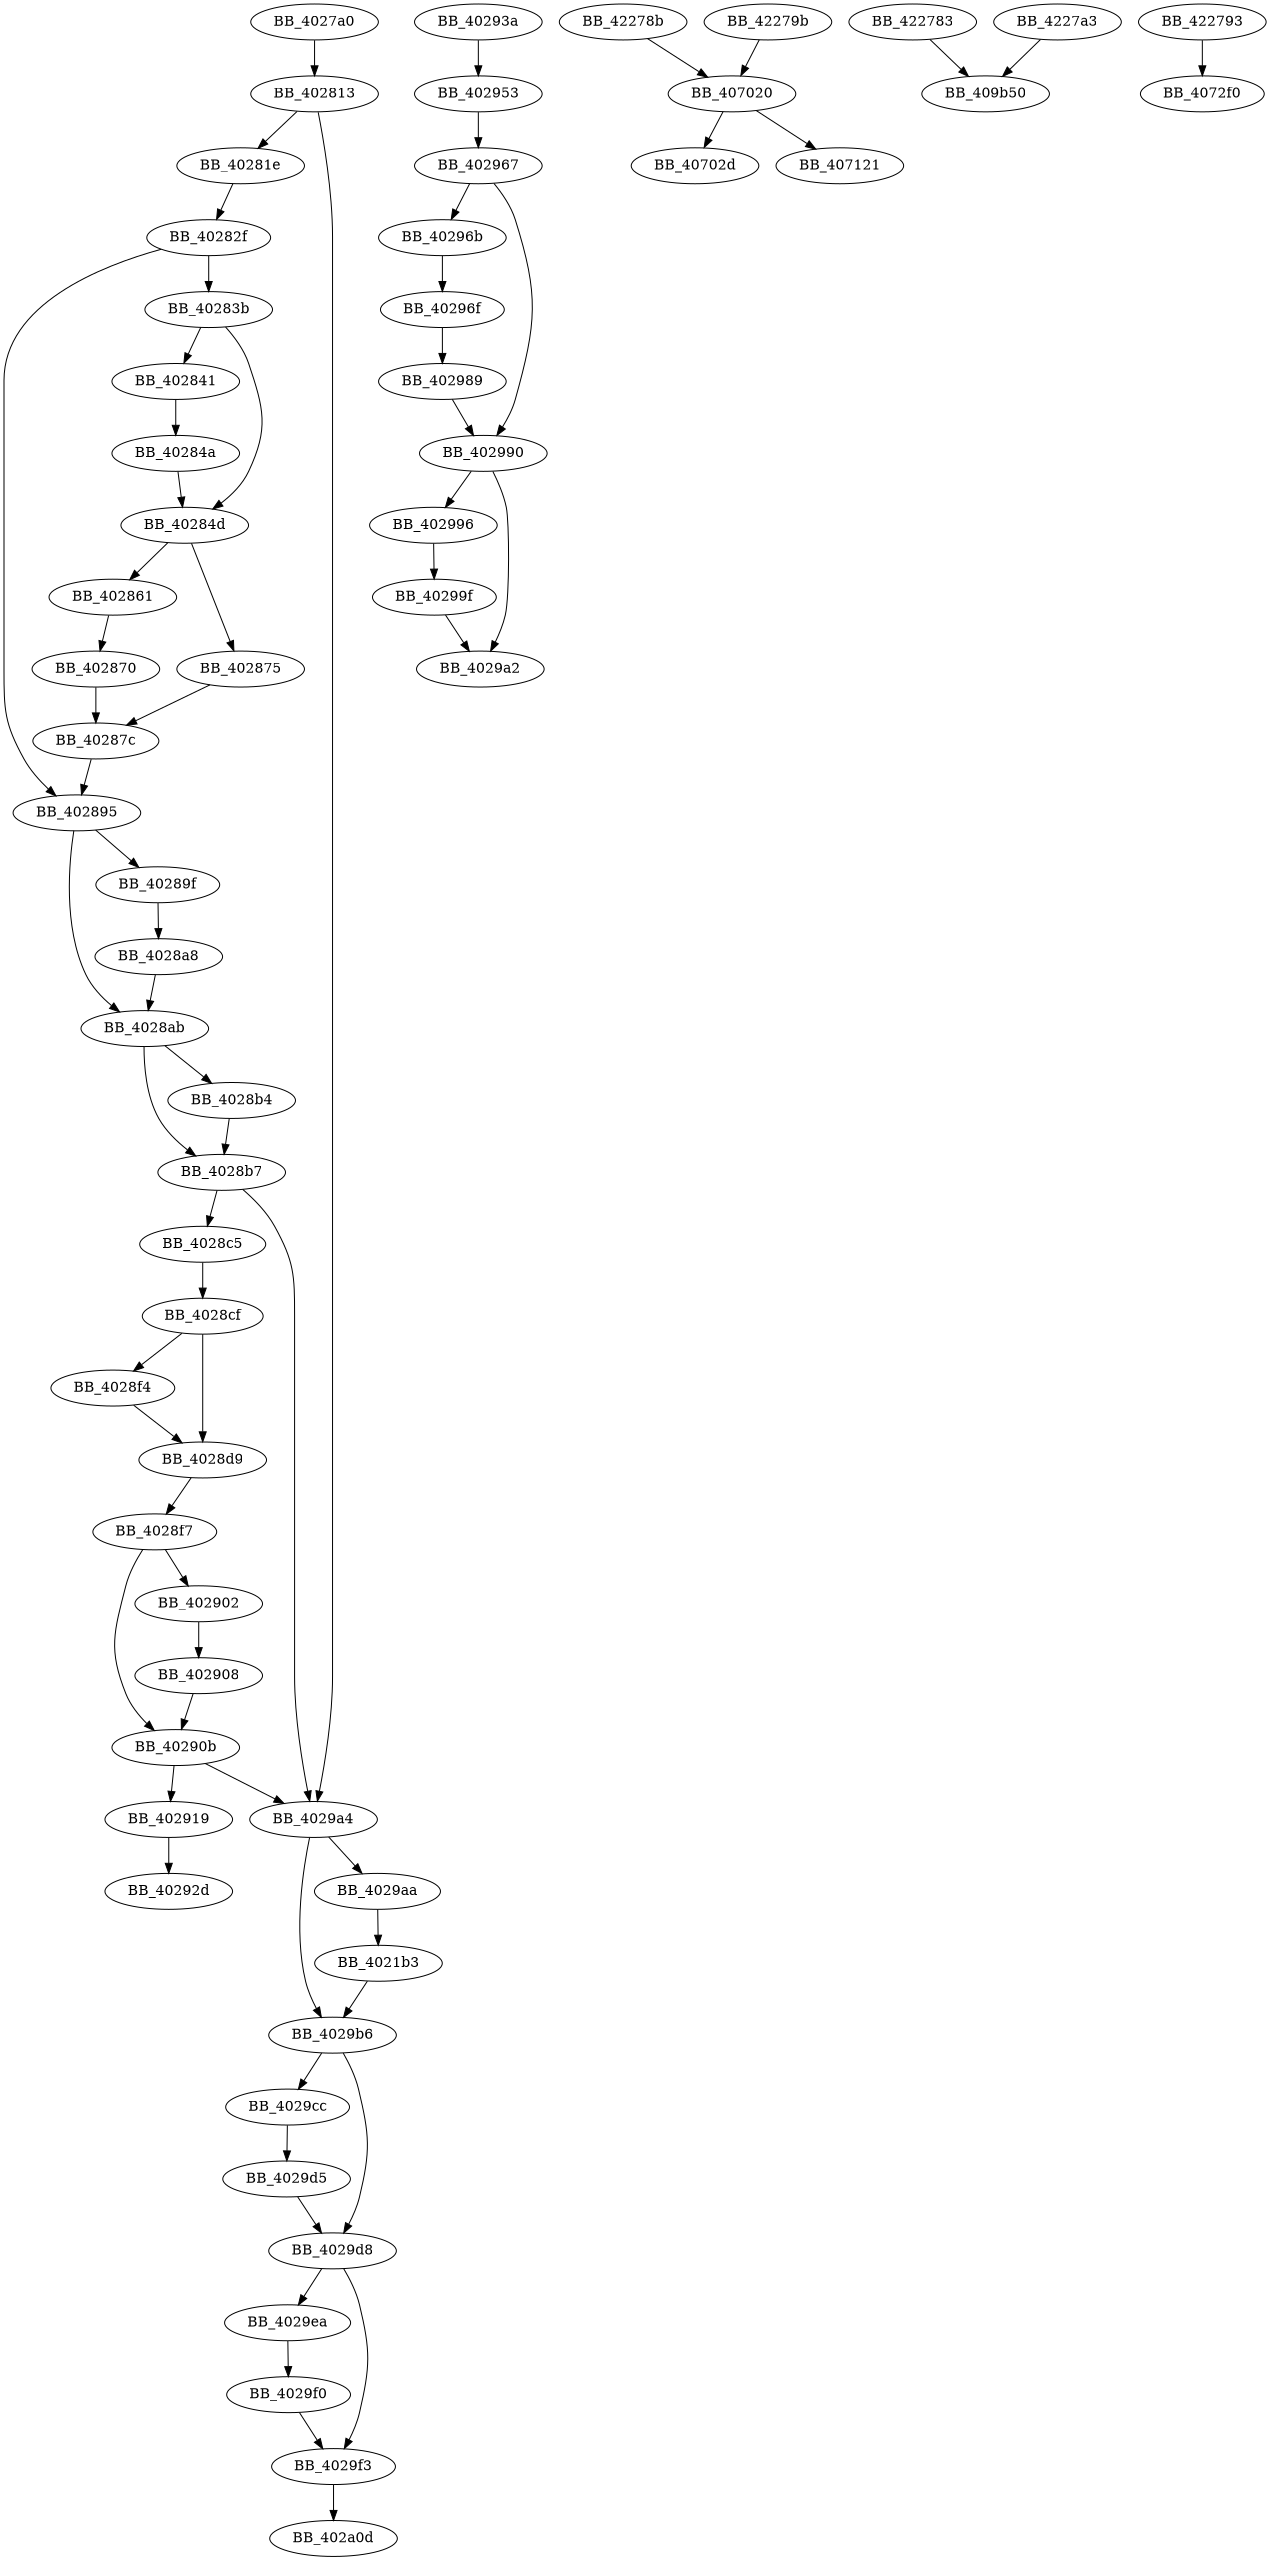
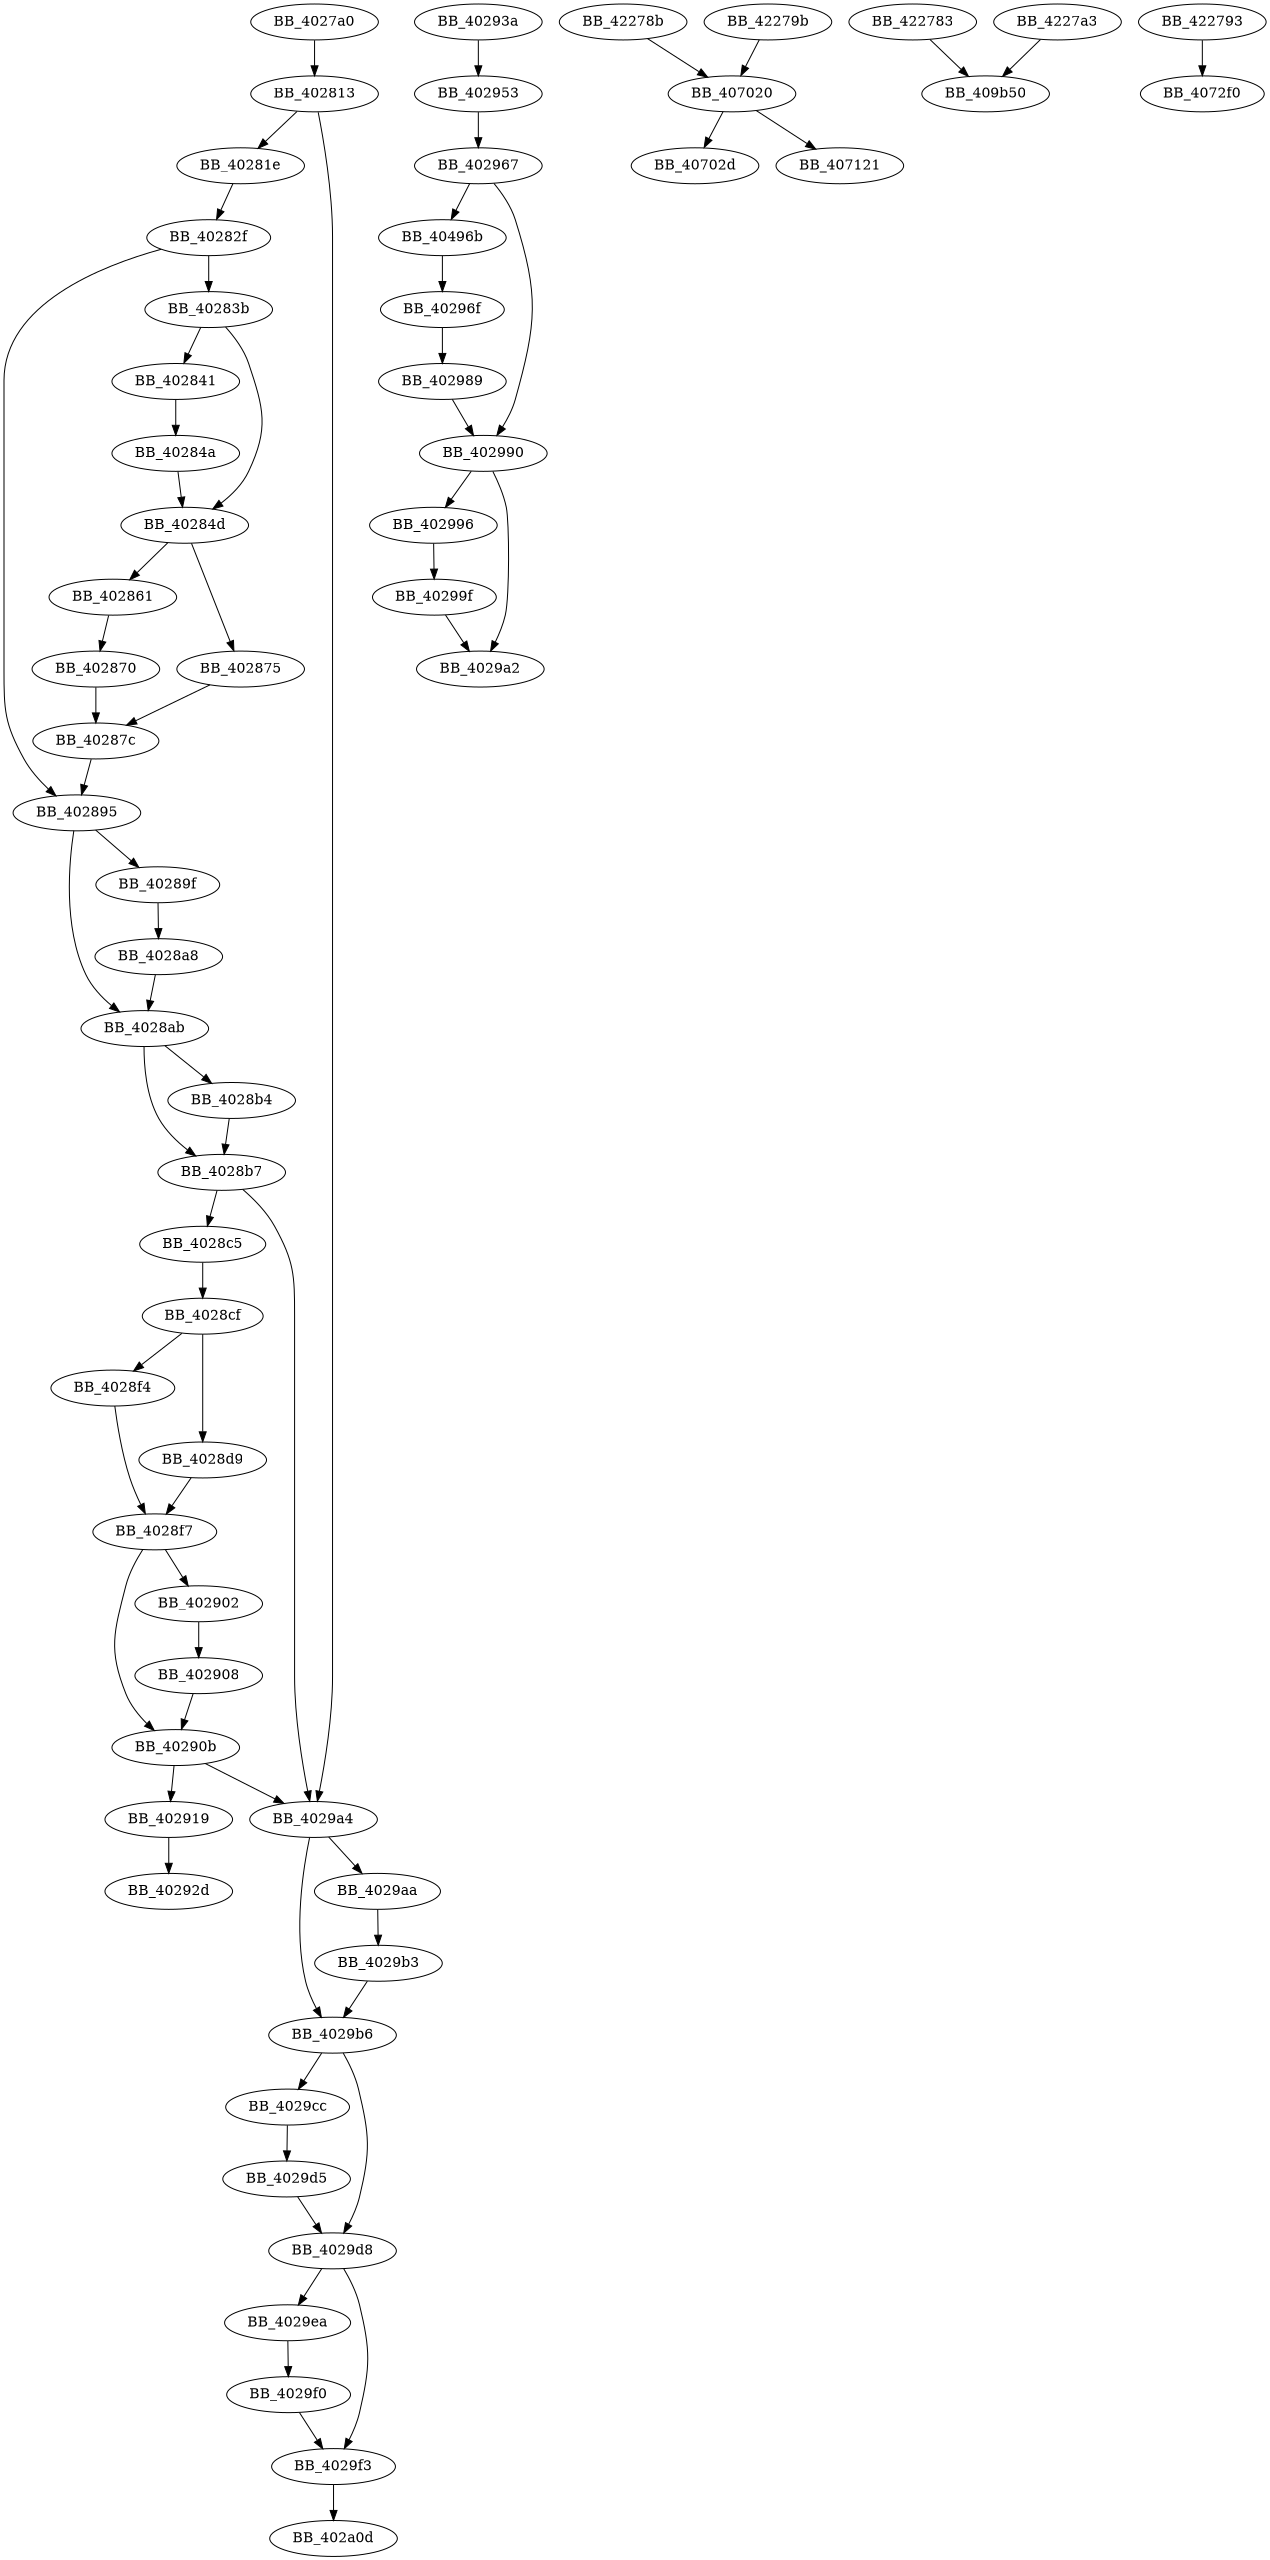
(442, 238) -> (442, 238)
(154, 1421) -> (124, 1456)
(378, 1963) -> (378, 1963)
